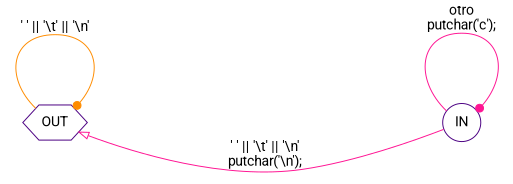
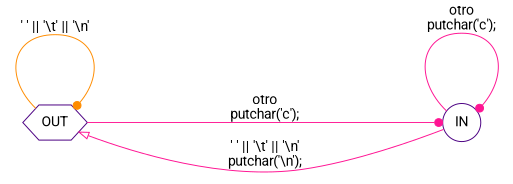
none -> (261, 123)
